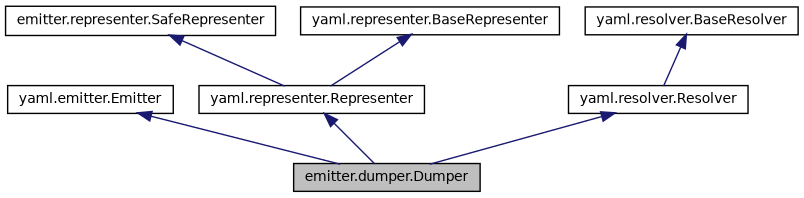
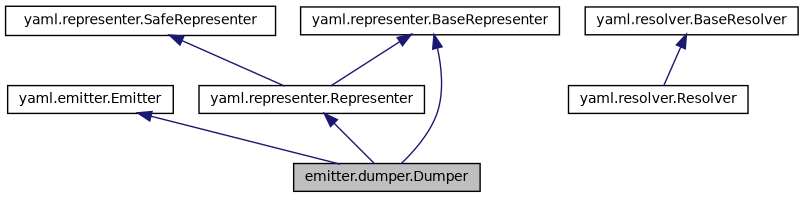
(141, 21) -> (141, 21)
(516, 140) -> (437, 112)
